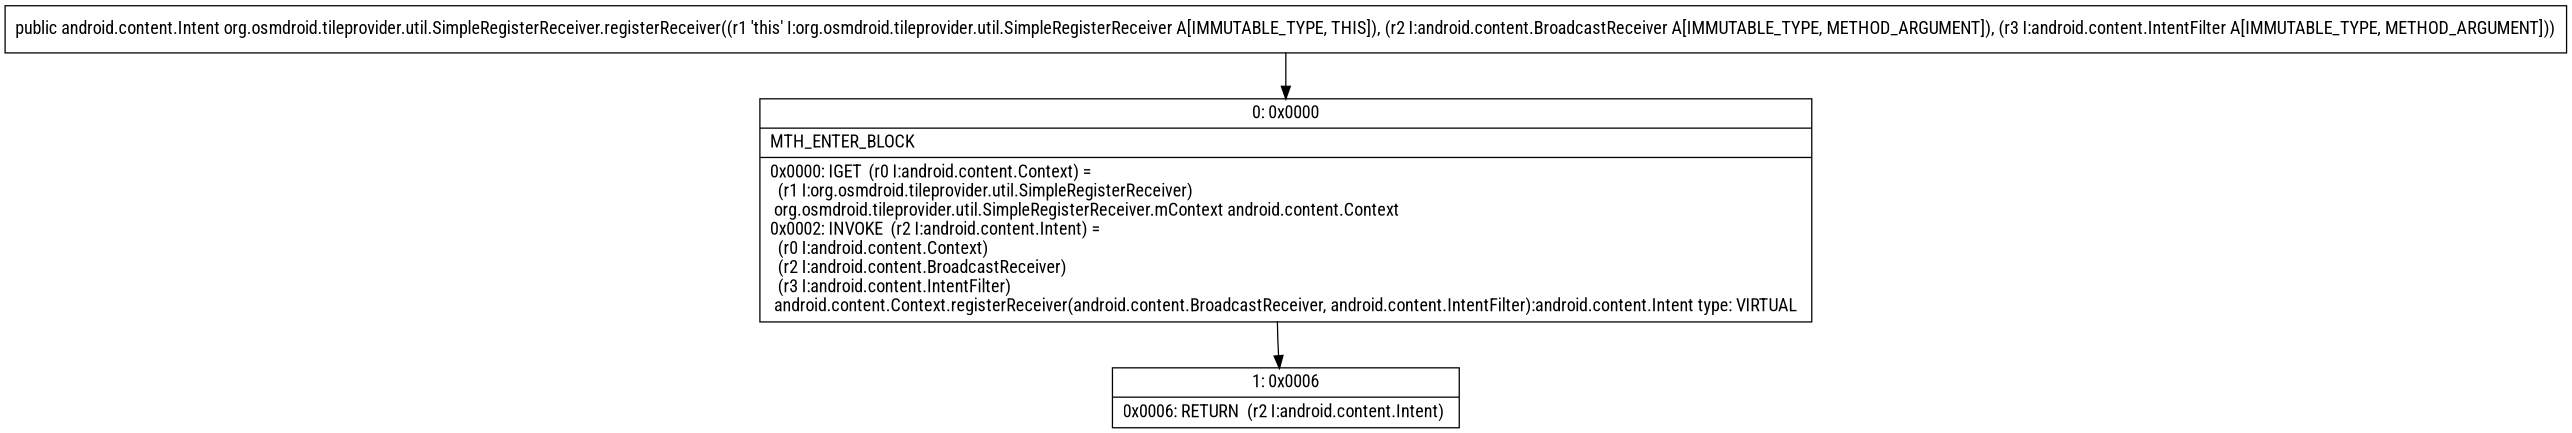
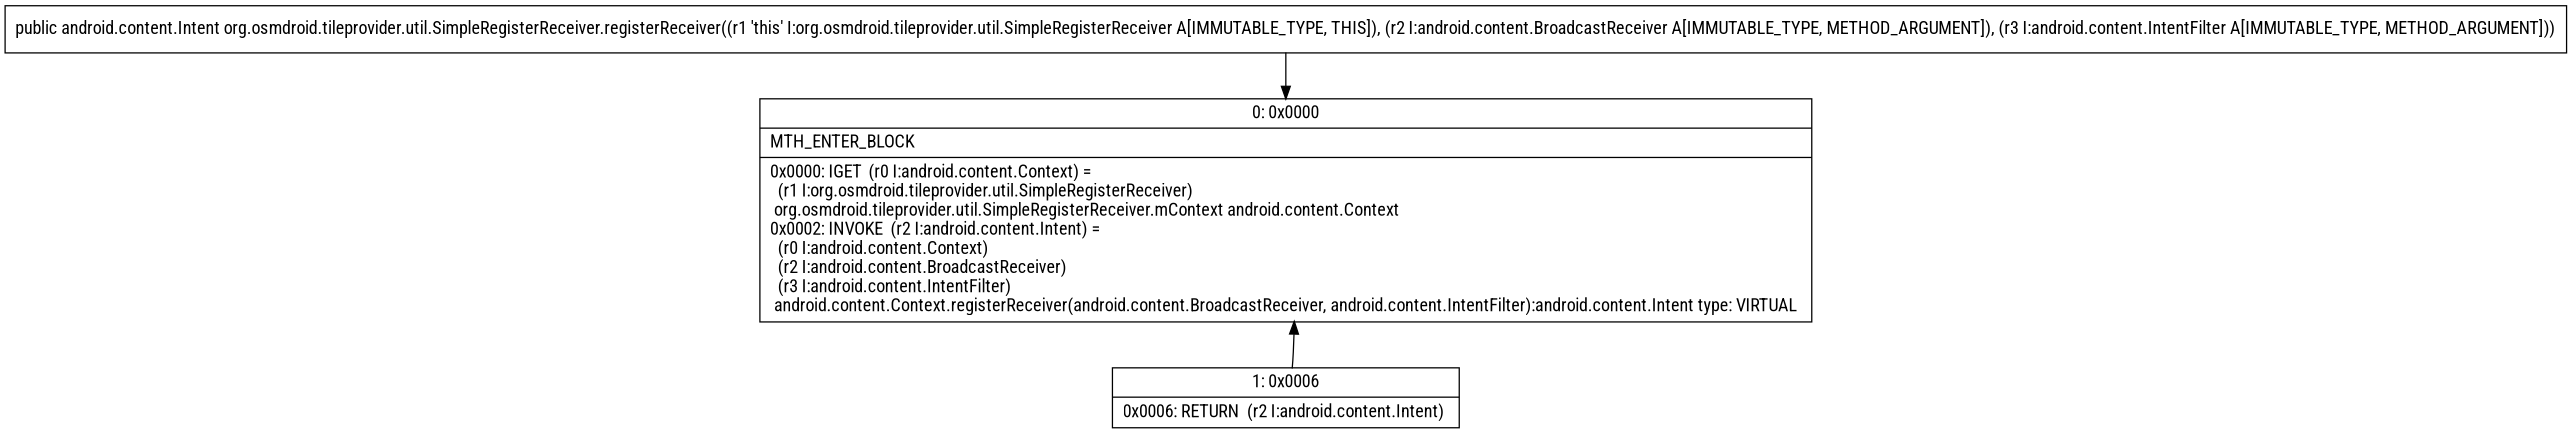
(1278, 338) -> (1293, 351)
